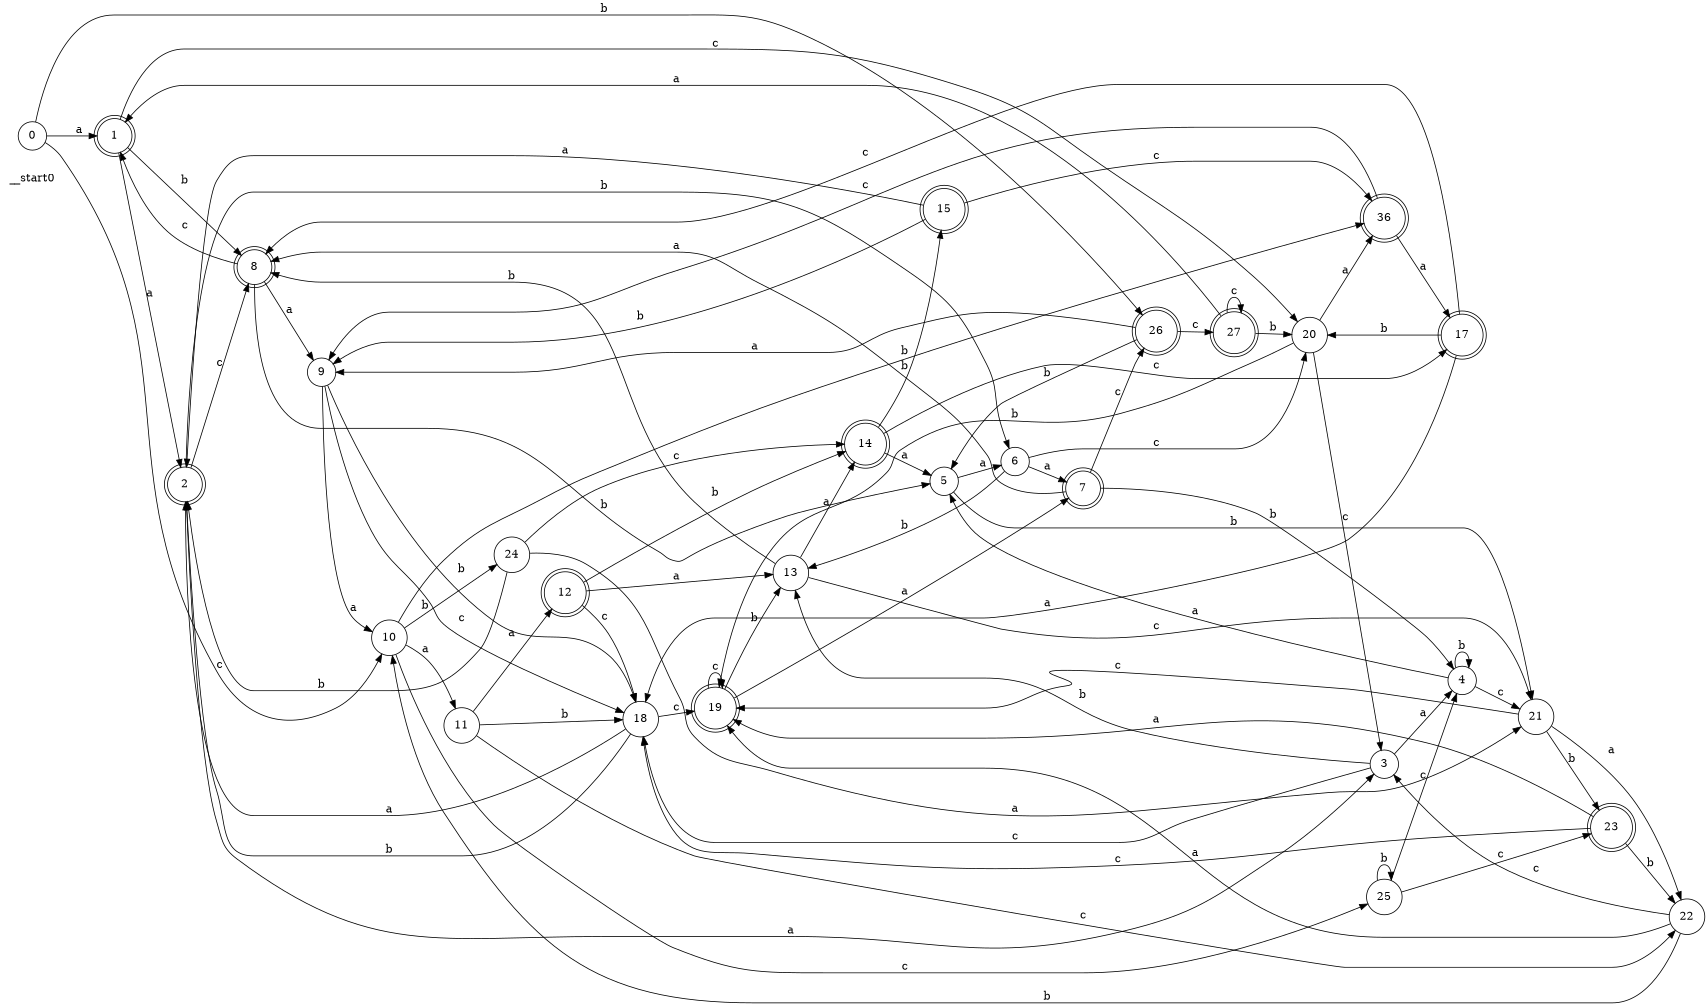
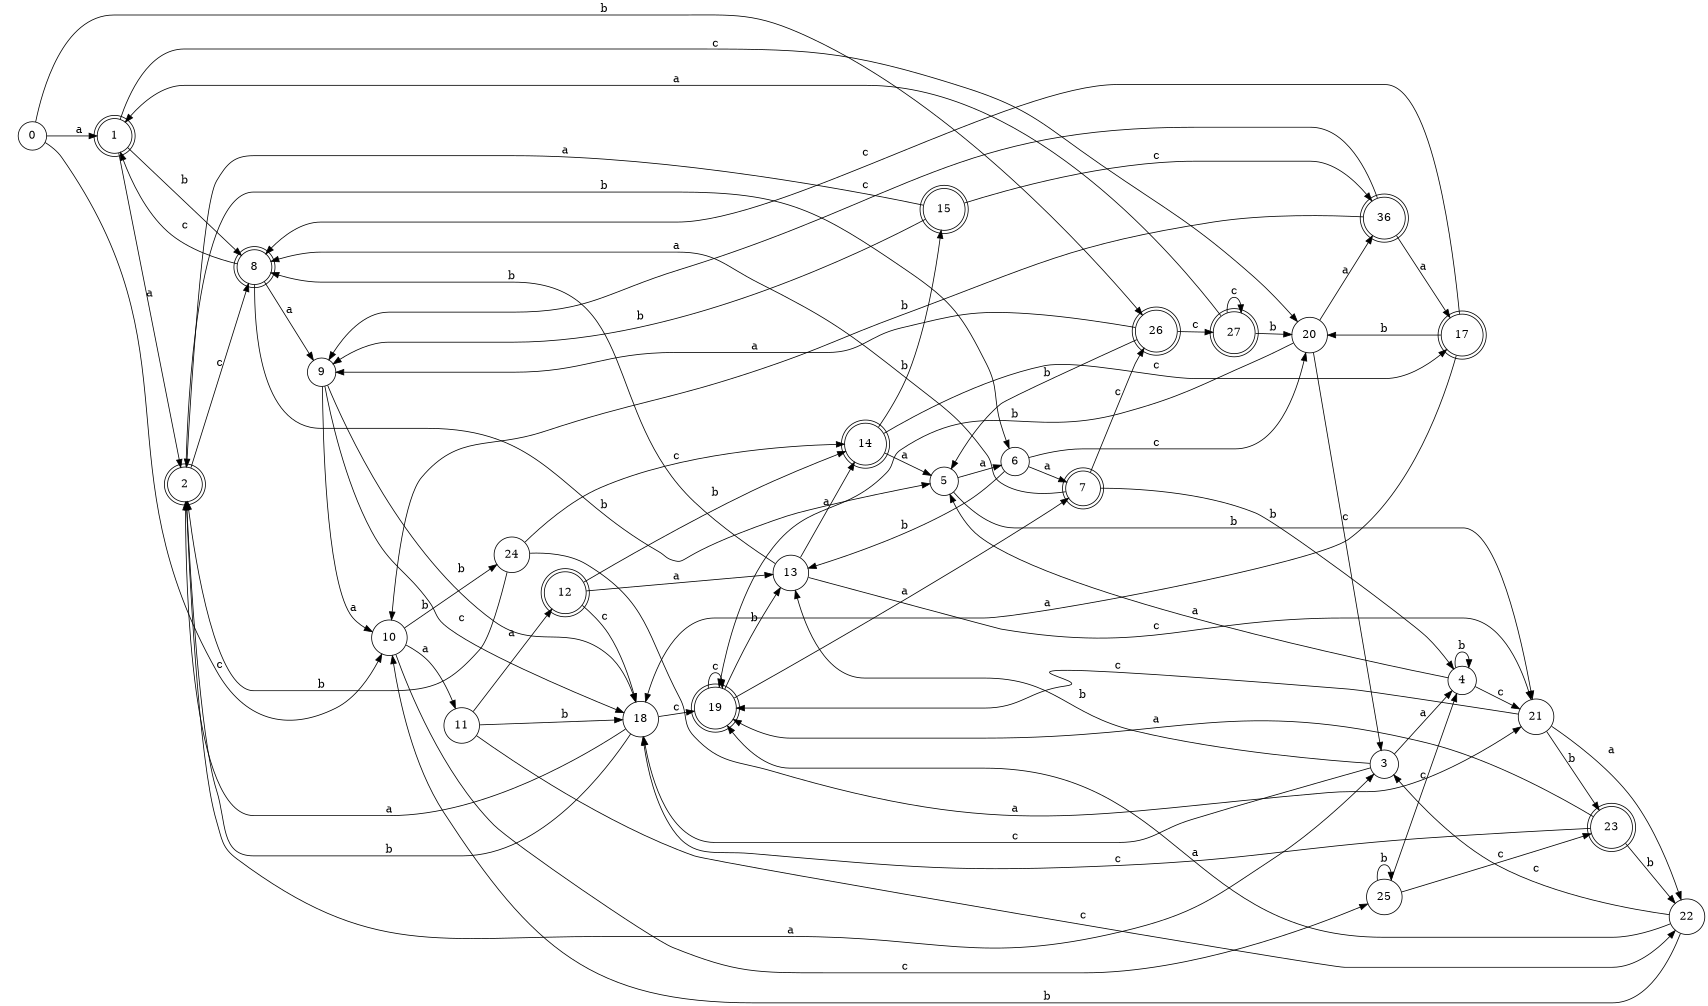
(32, 179) -> none
(852, 377) -> (821, 347)
